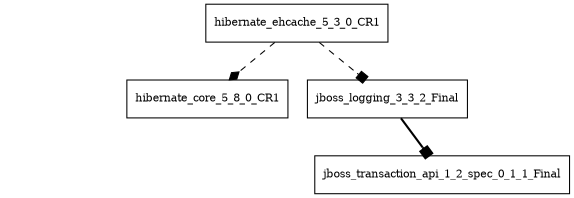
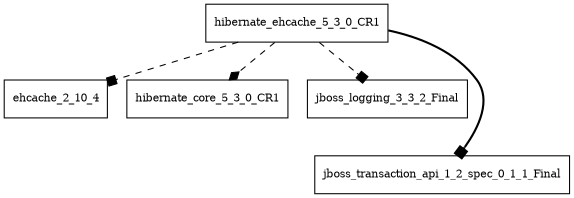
none -> (56, 99)
(207, 99) -> (207, 99)
(412, 133) -> (467, 68)
